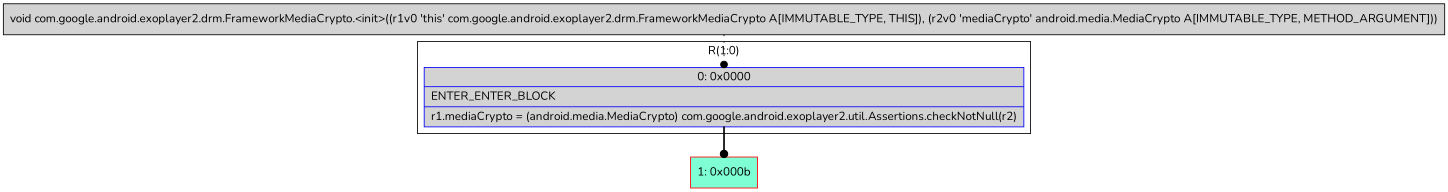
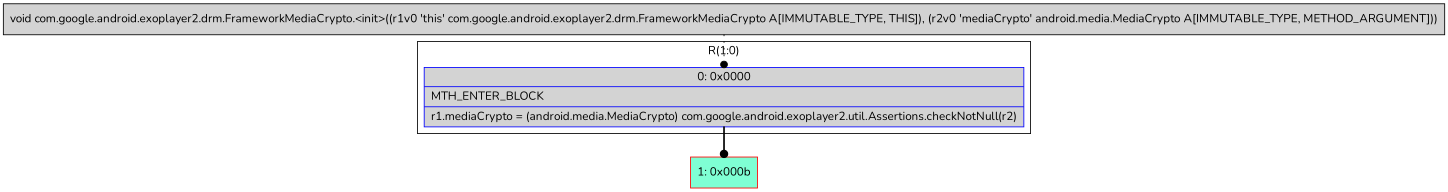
(494, 96) -> (488, 96)
